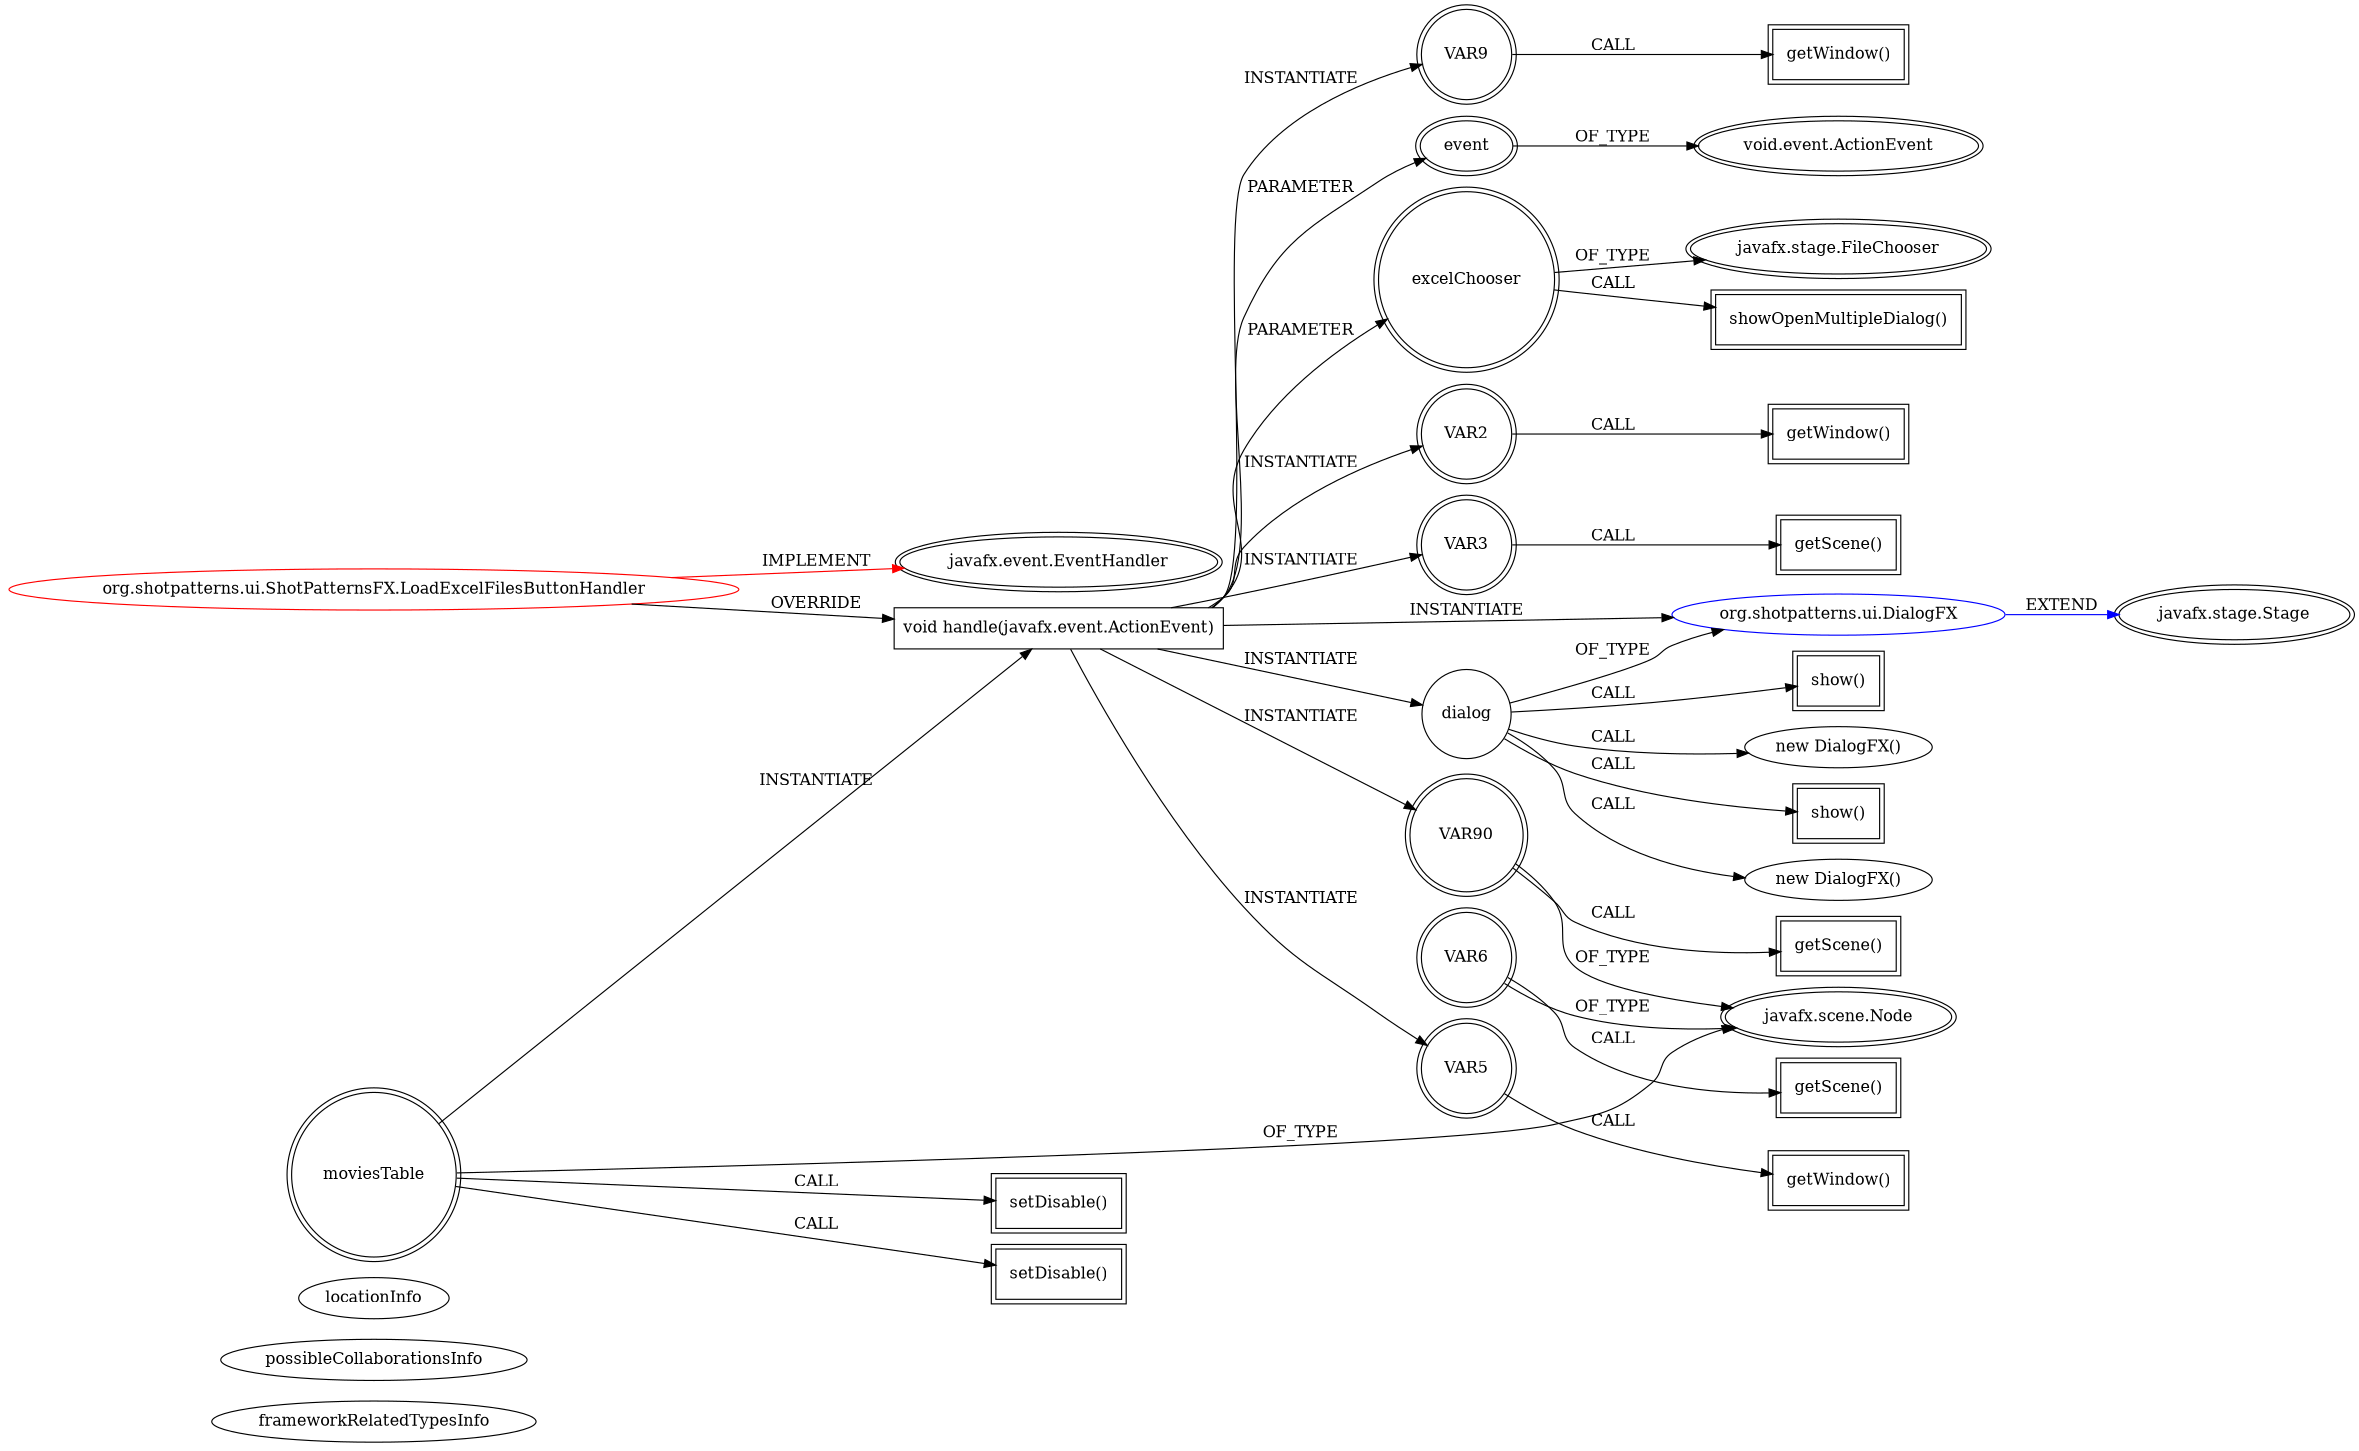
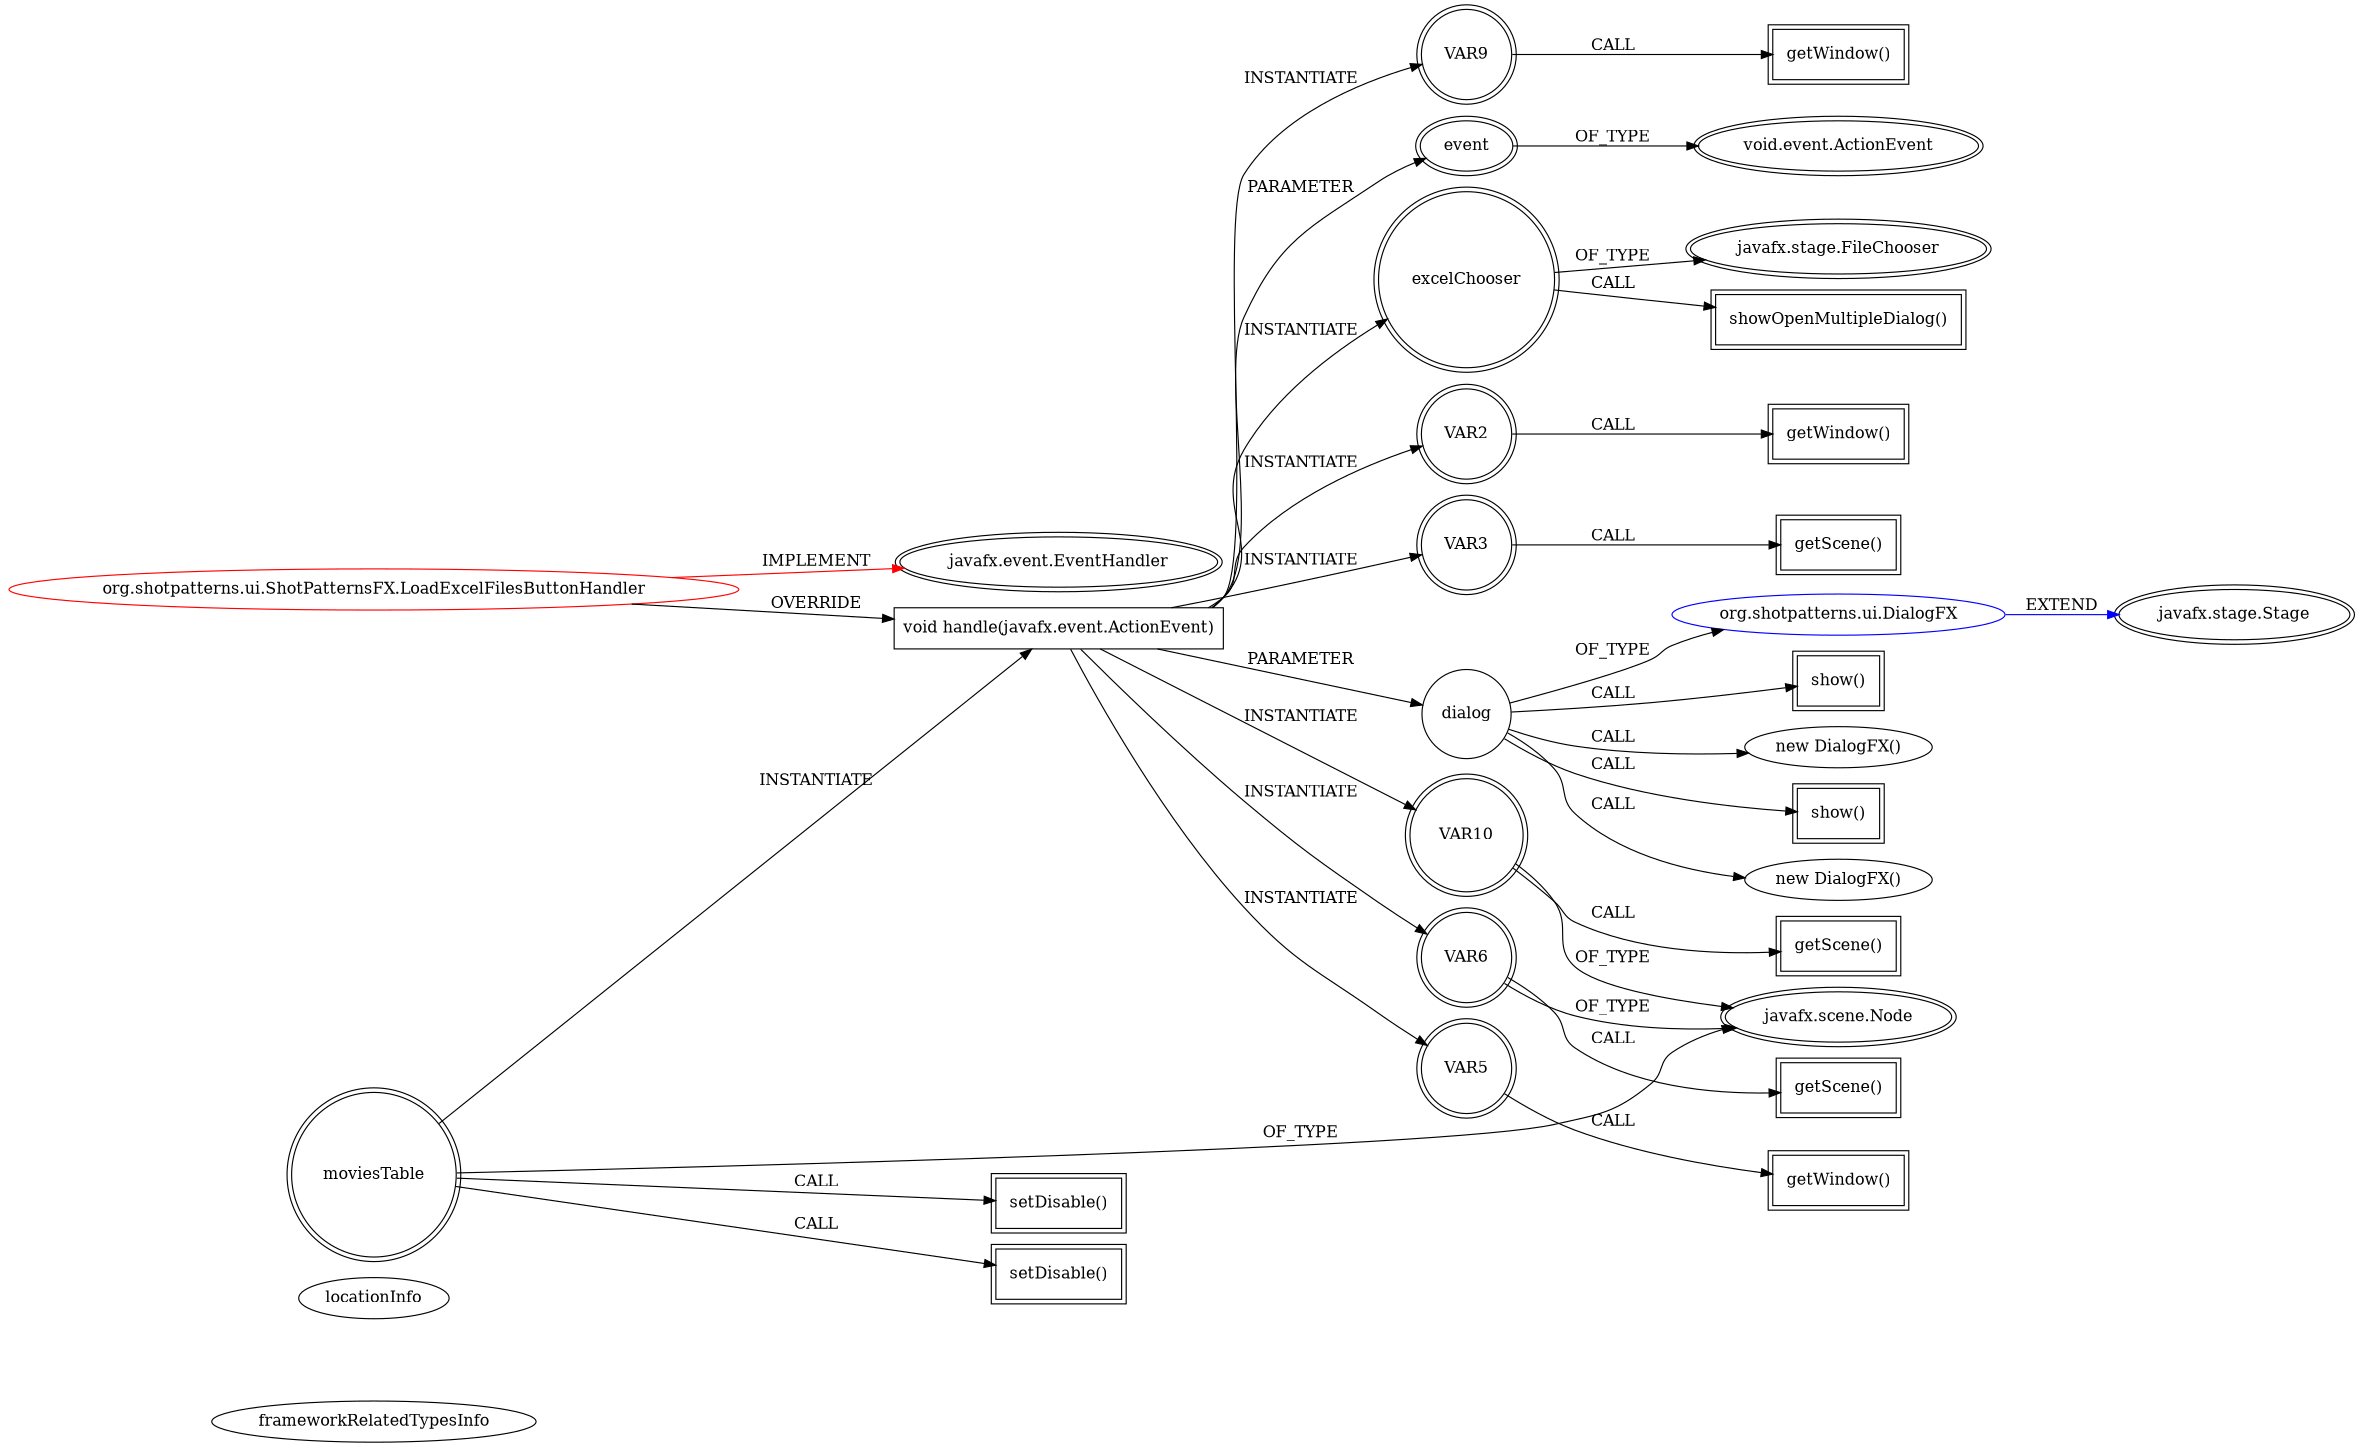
(1301, 331) -> (1301, 331)
(1442, 622) -> (1241, 798)
(1301, 660) -> (1301, 660)
(1467, 835) -> (1467, 835)
(374, 1360) -> none
